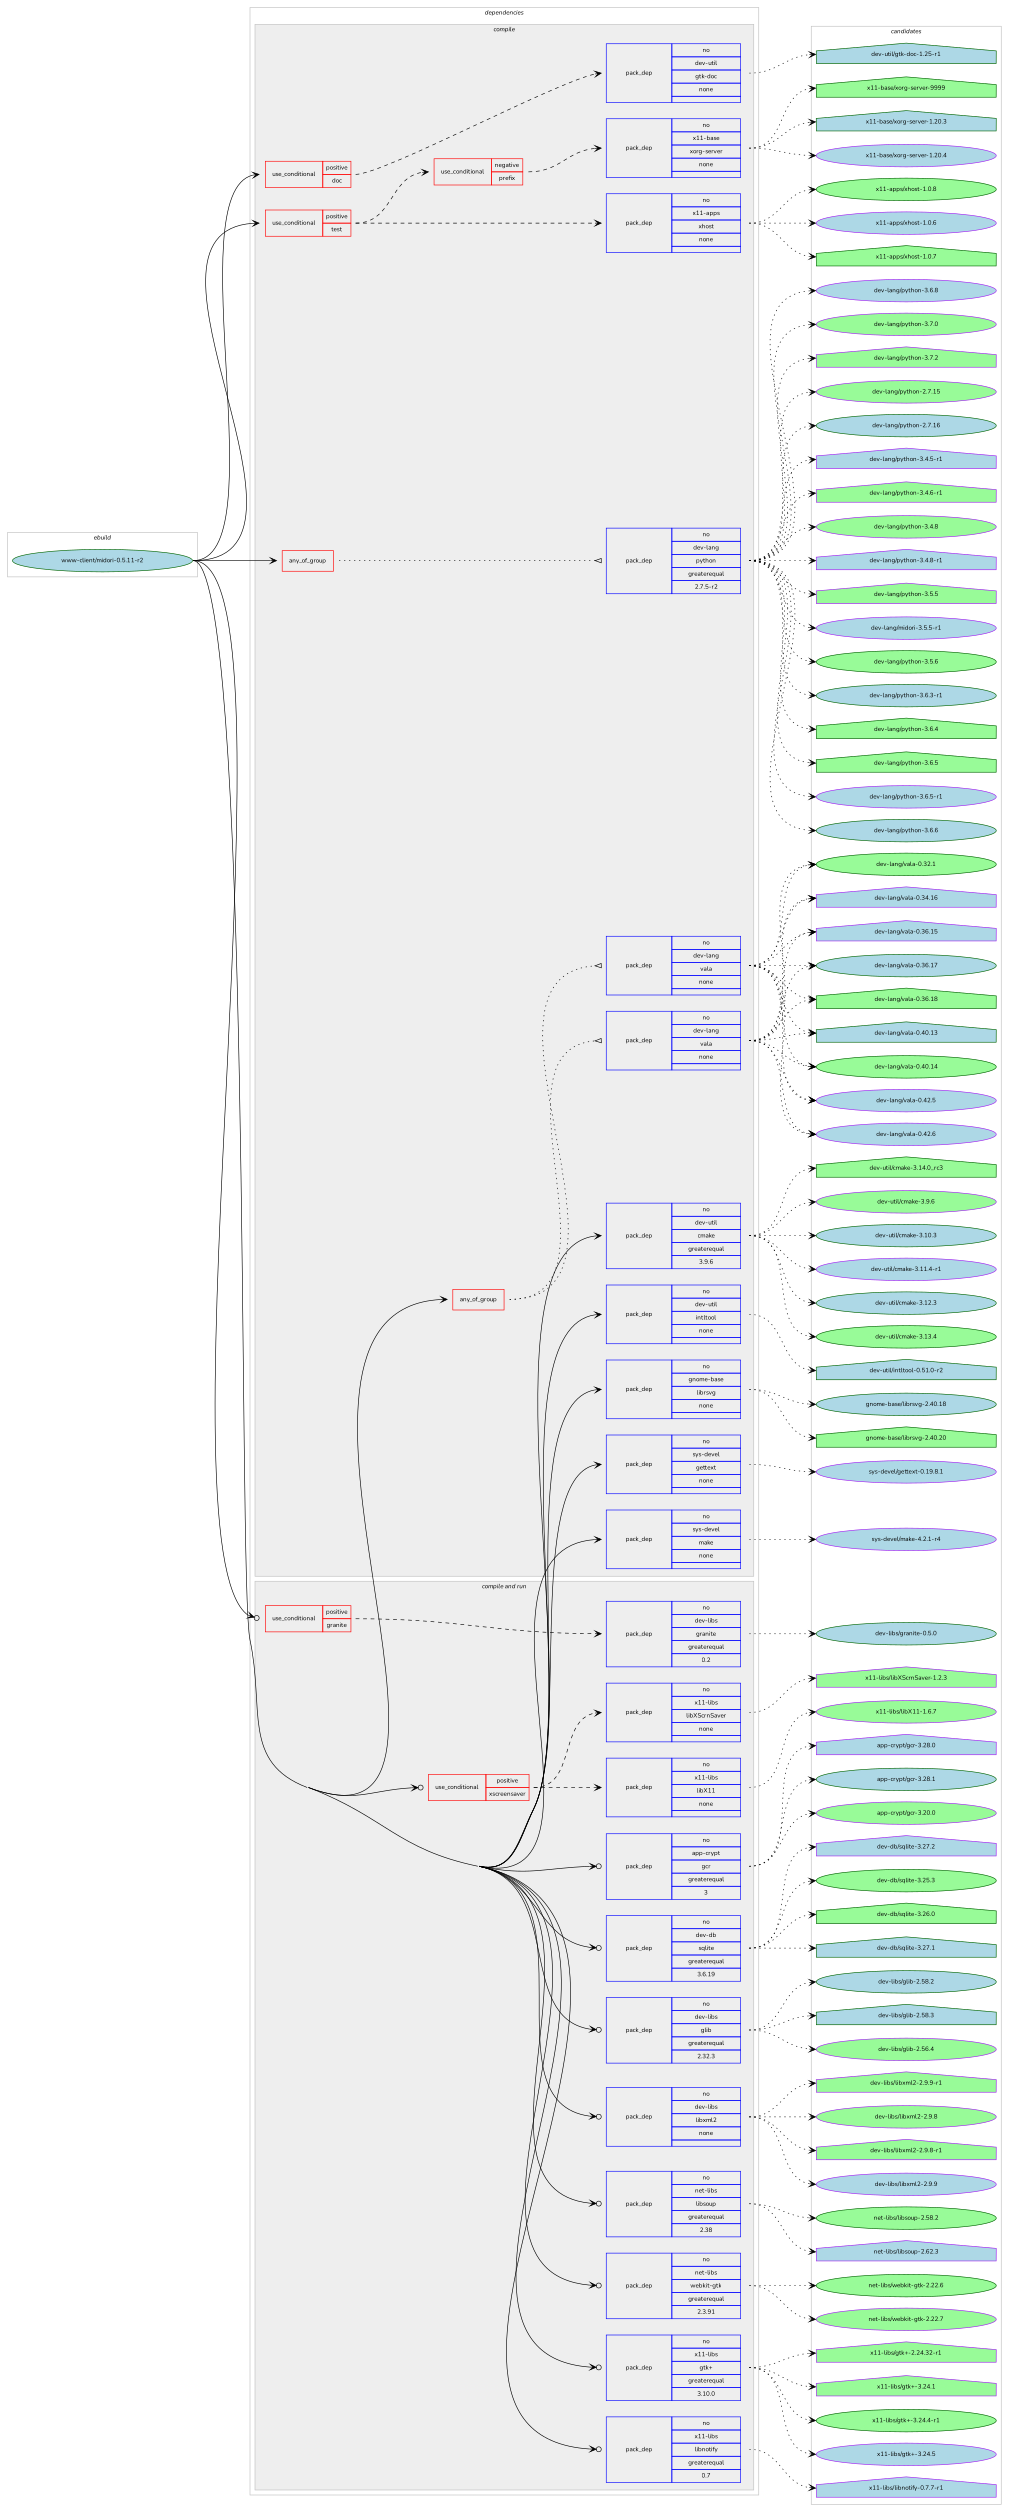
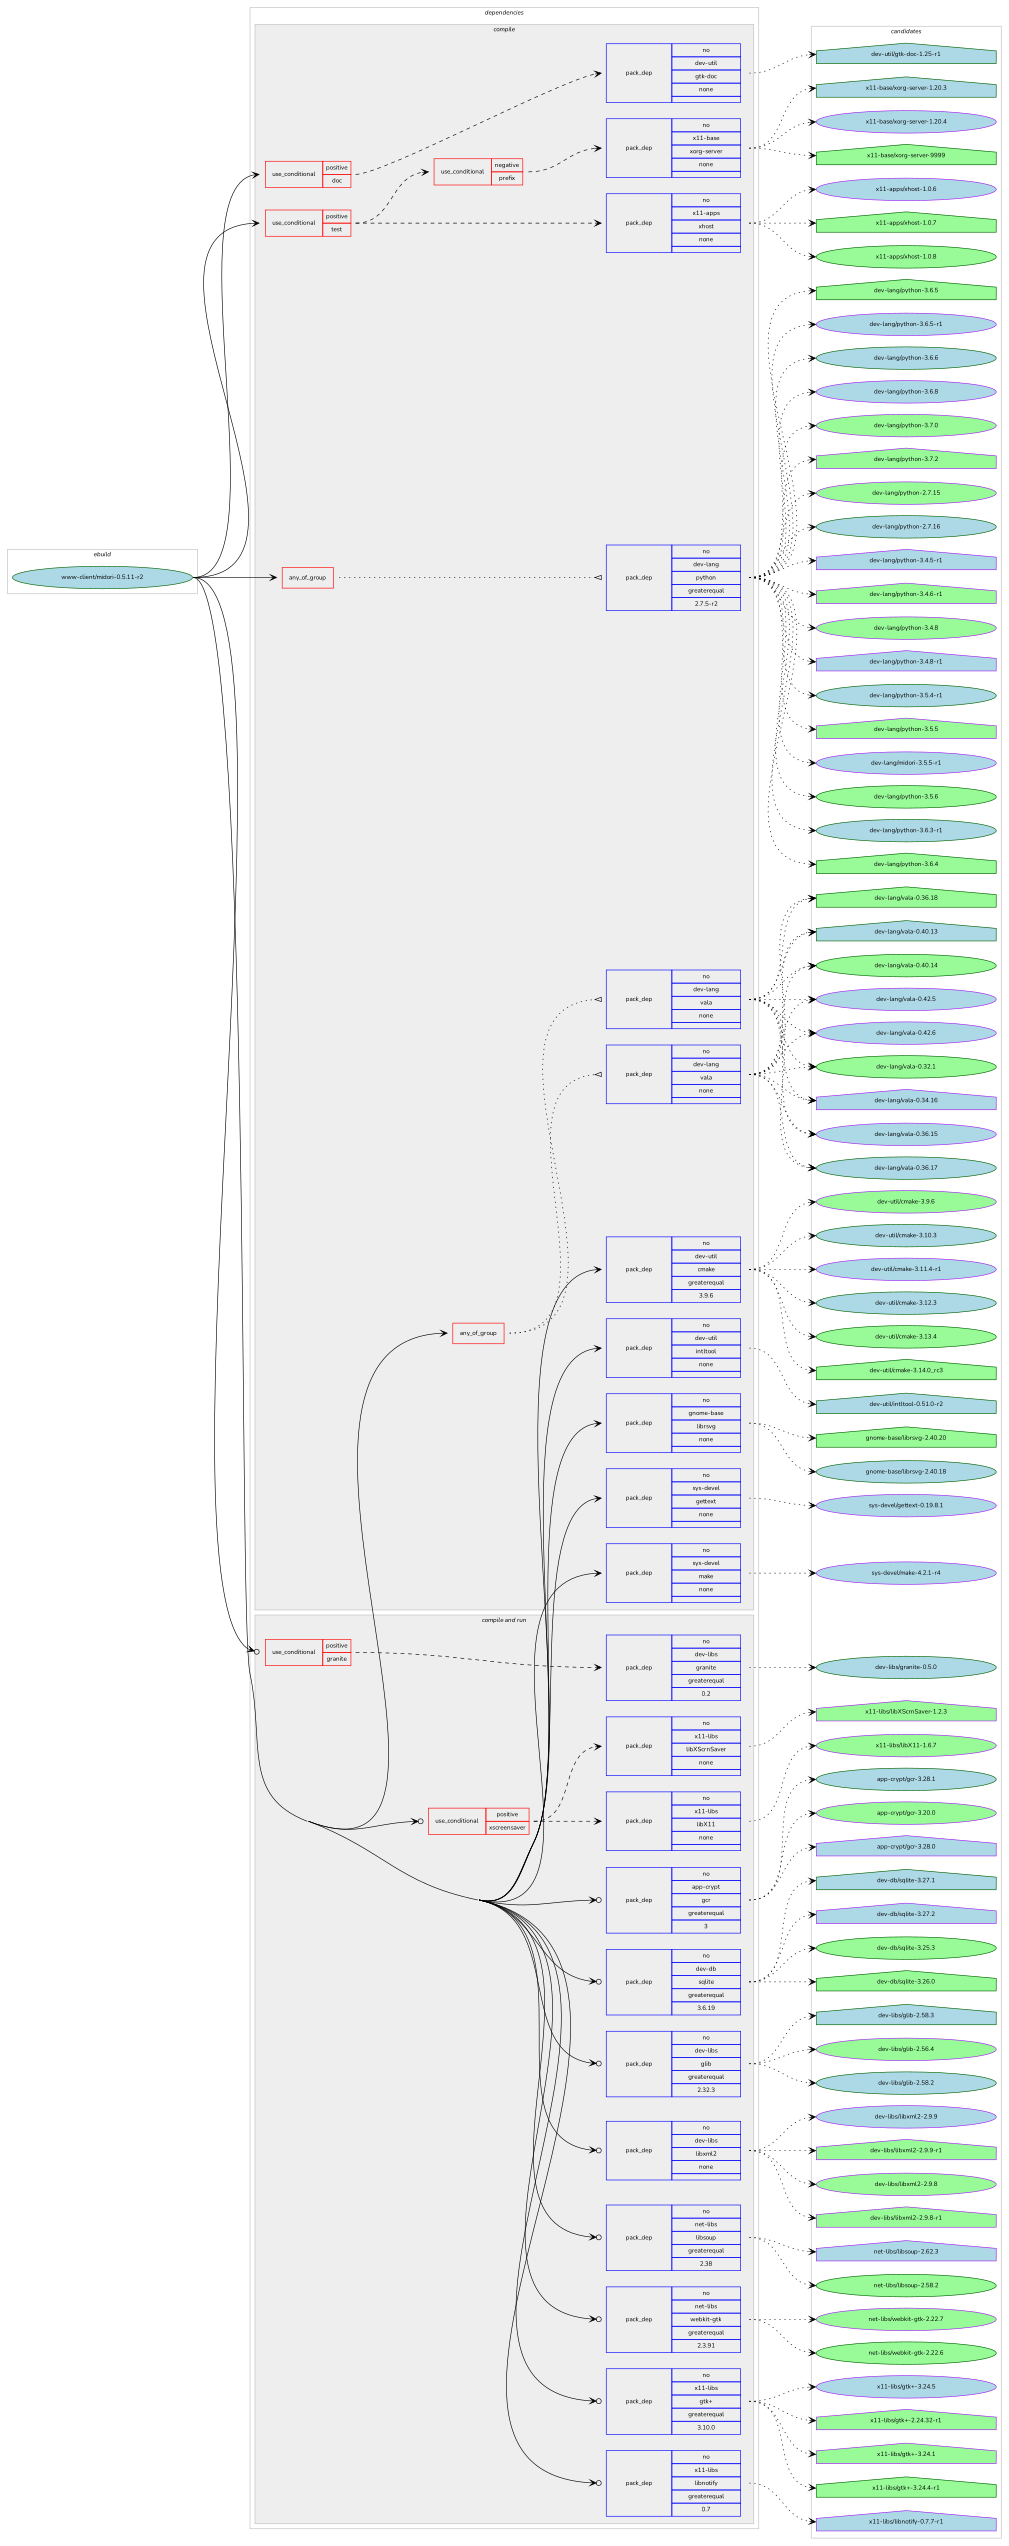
none -> (906, 696)
(906, 932) -> (906, 1134)
(906, 2421) -> (906, 2488)
